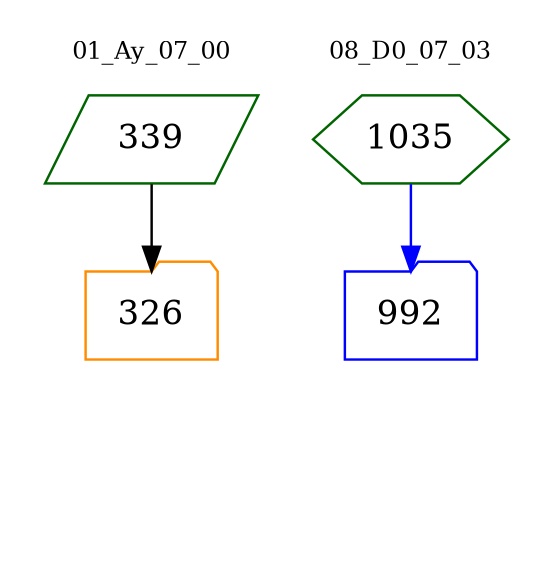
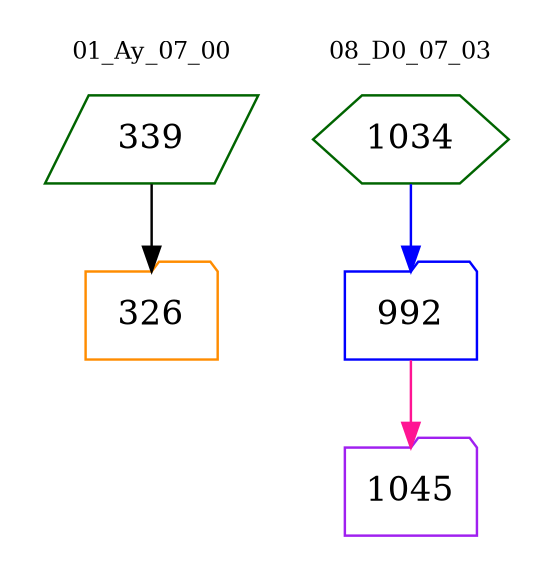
(411, 139) -> (411, 139)
none -> (411, 492)
